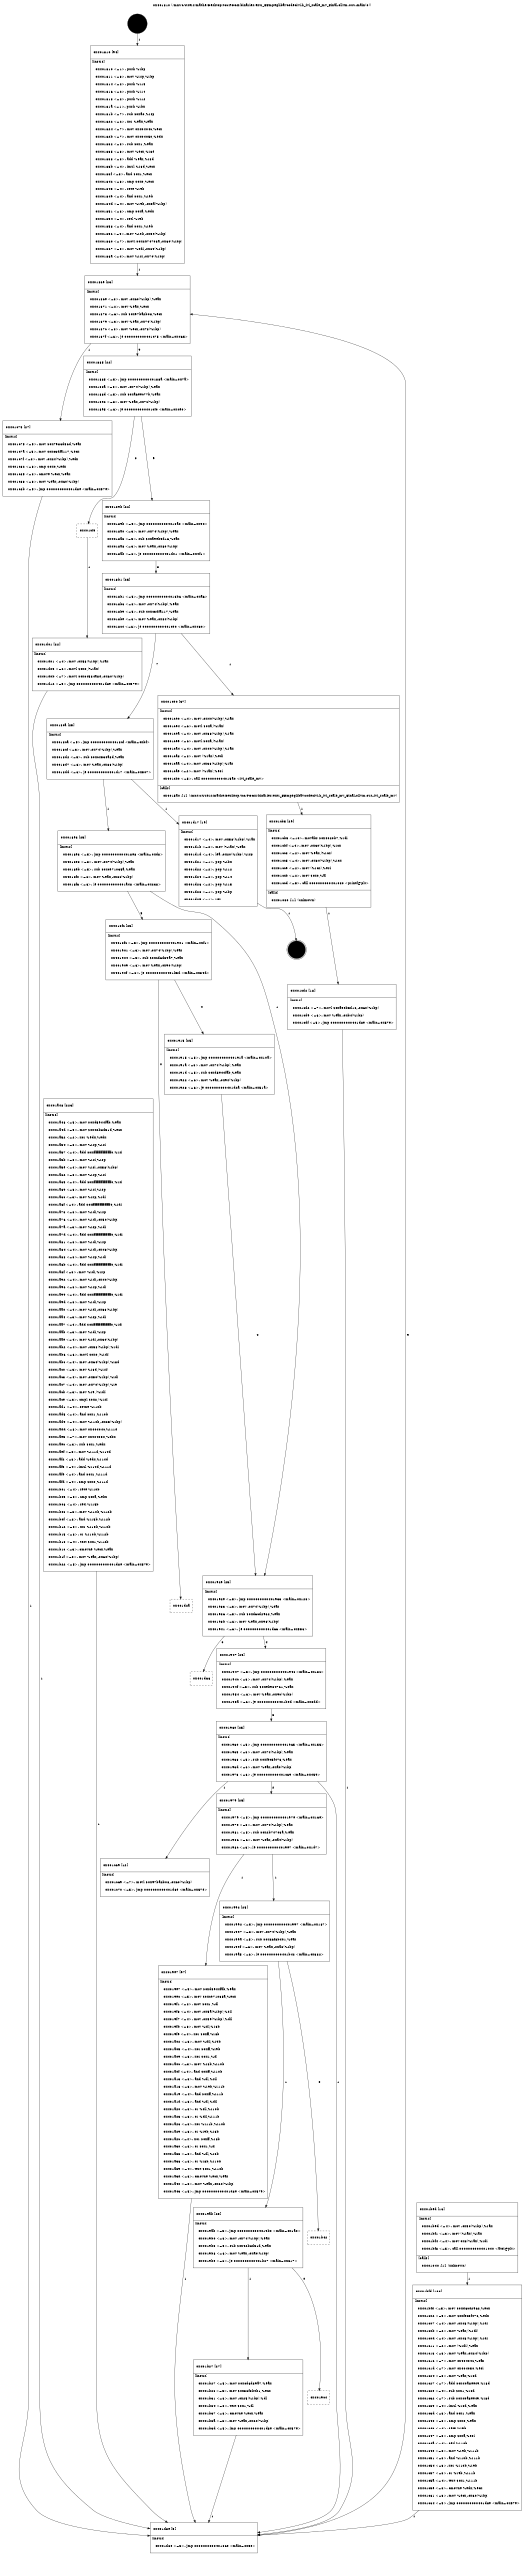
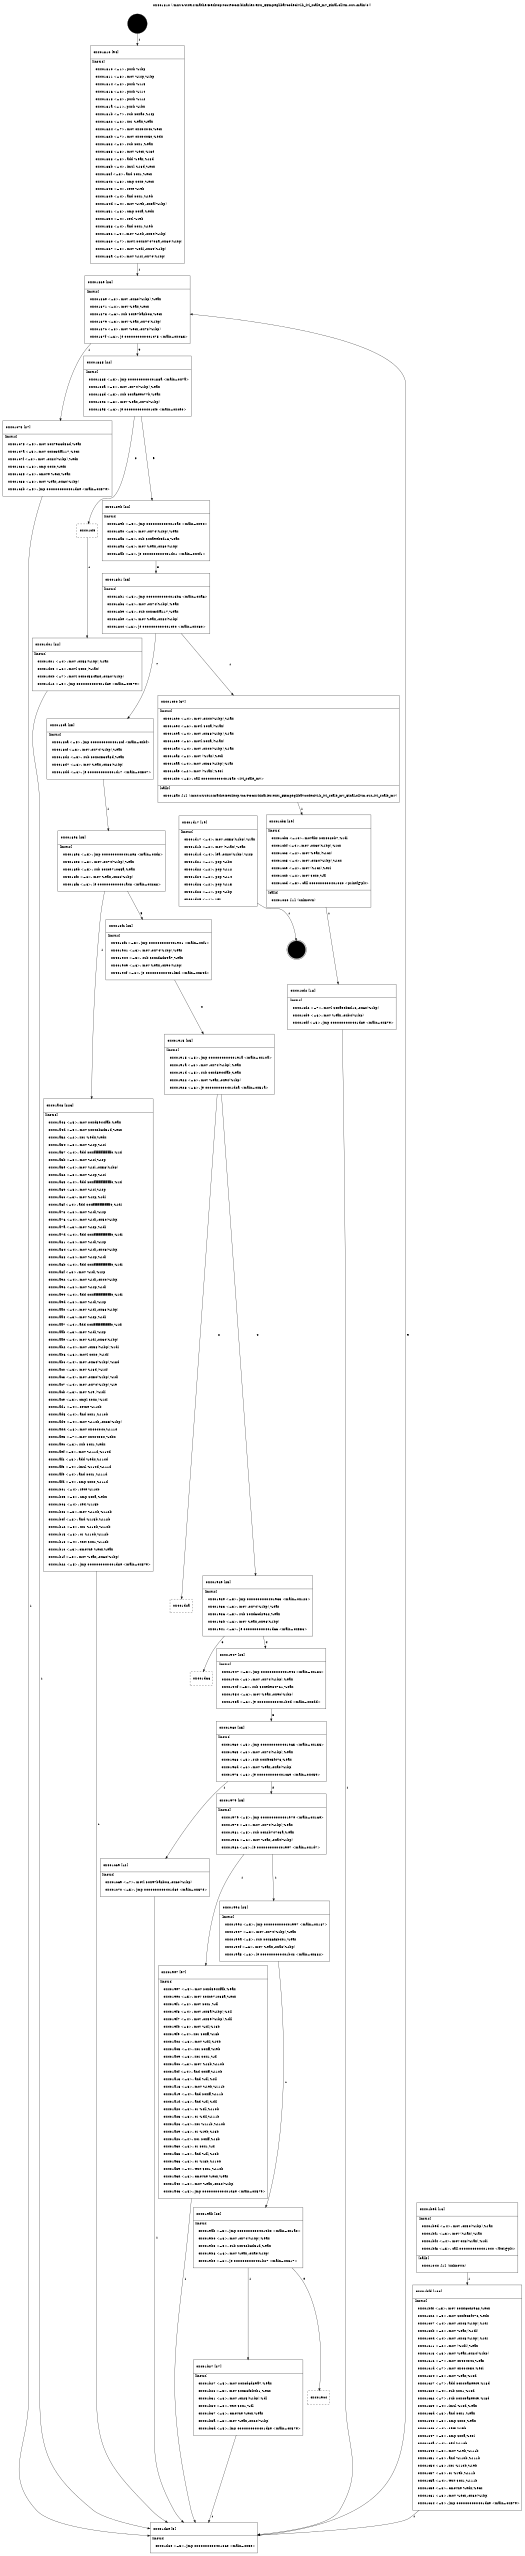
(154, 801) -> none
(299, 1202) -> (95, 994)
(165, 1289) -> (199, 1346)
(336, 2182) -> (155, 2212)
(318, 2238) -> none
